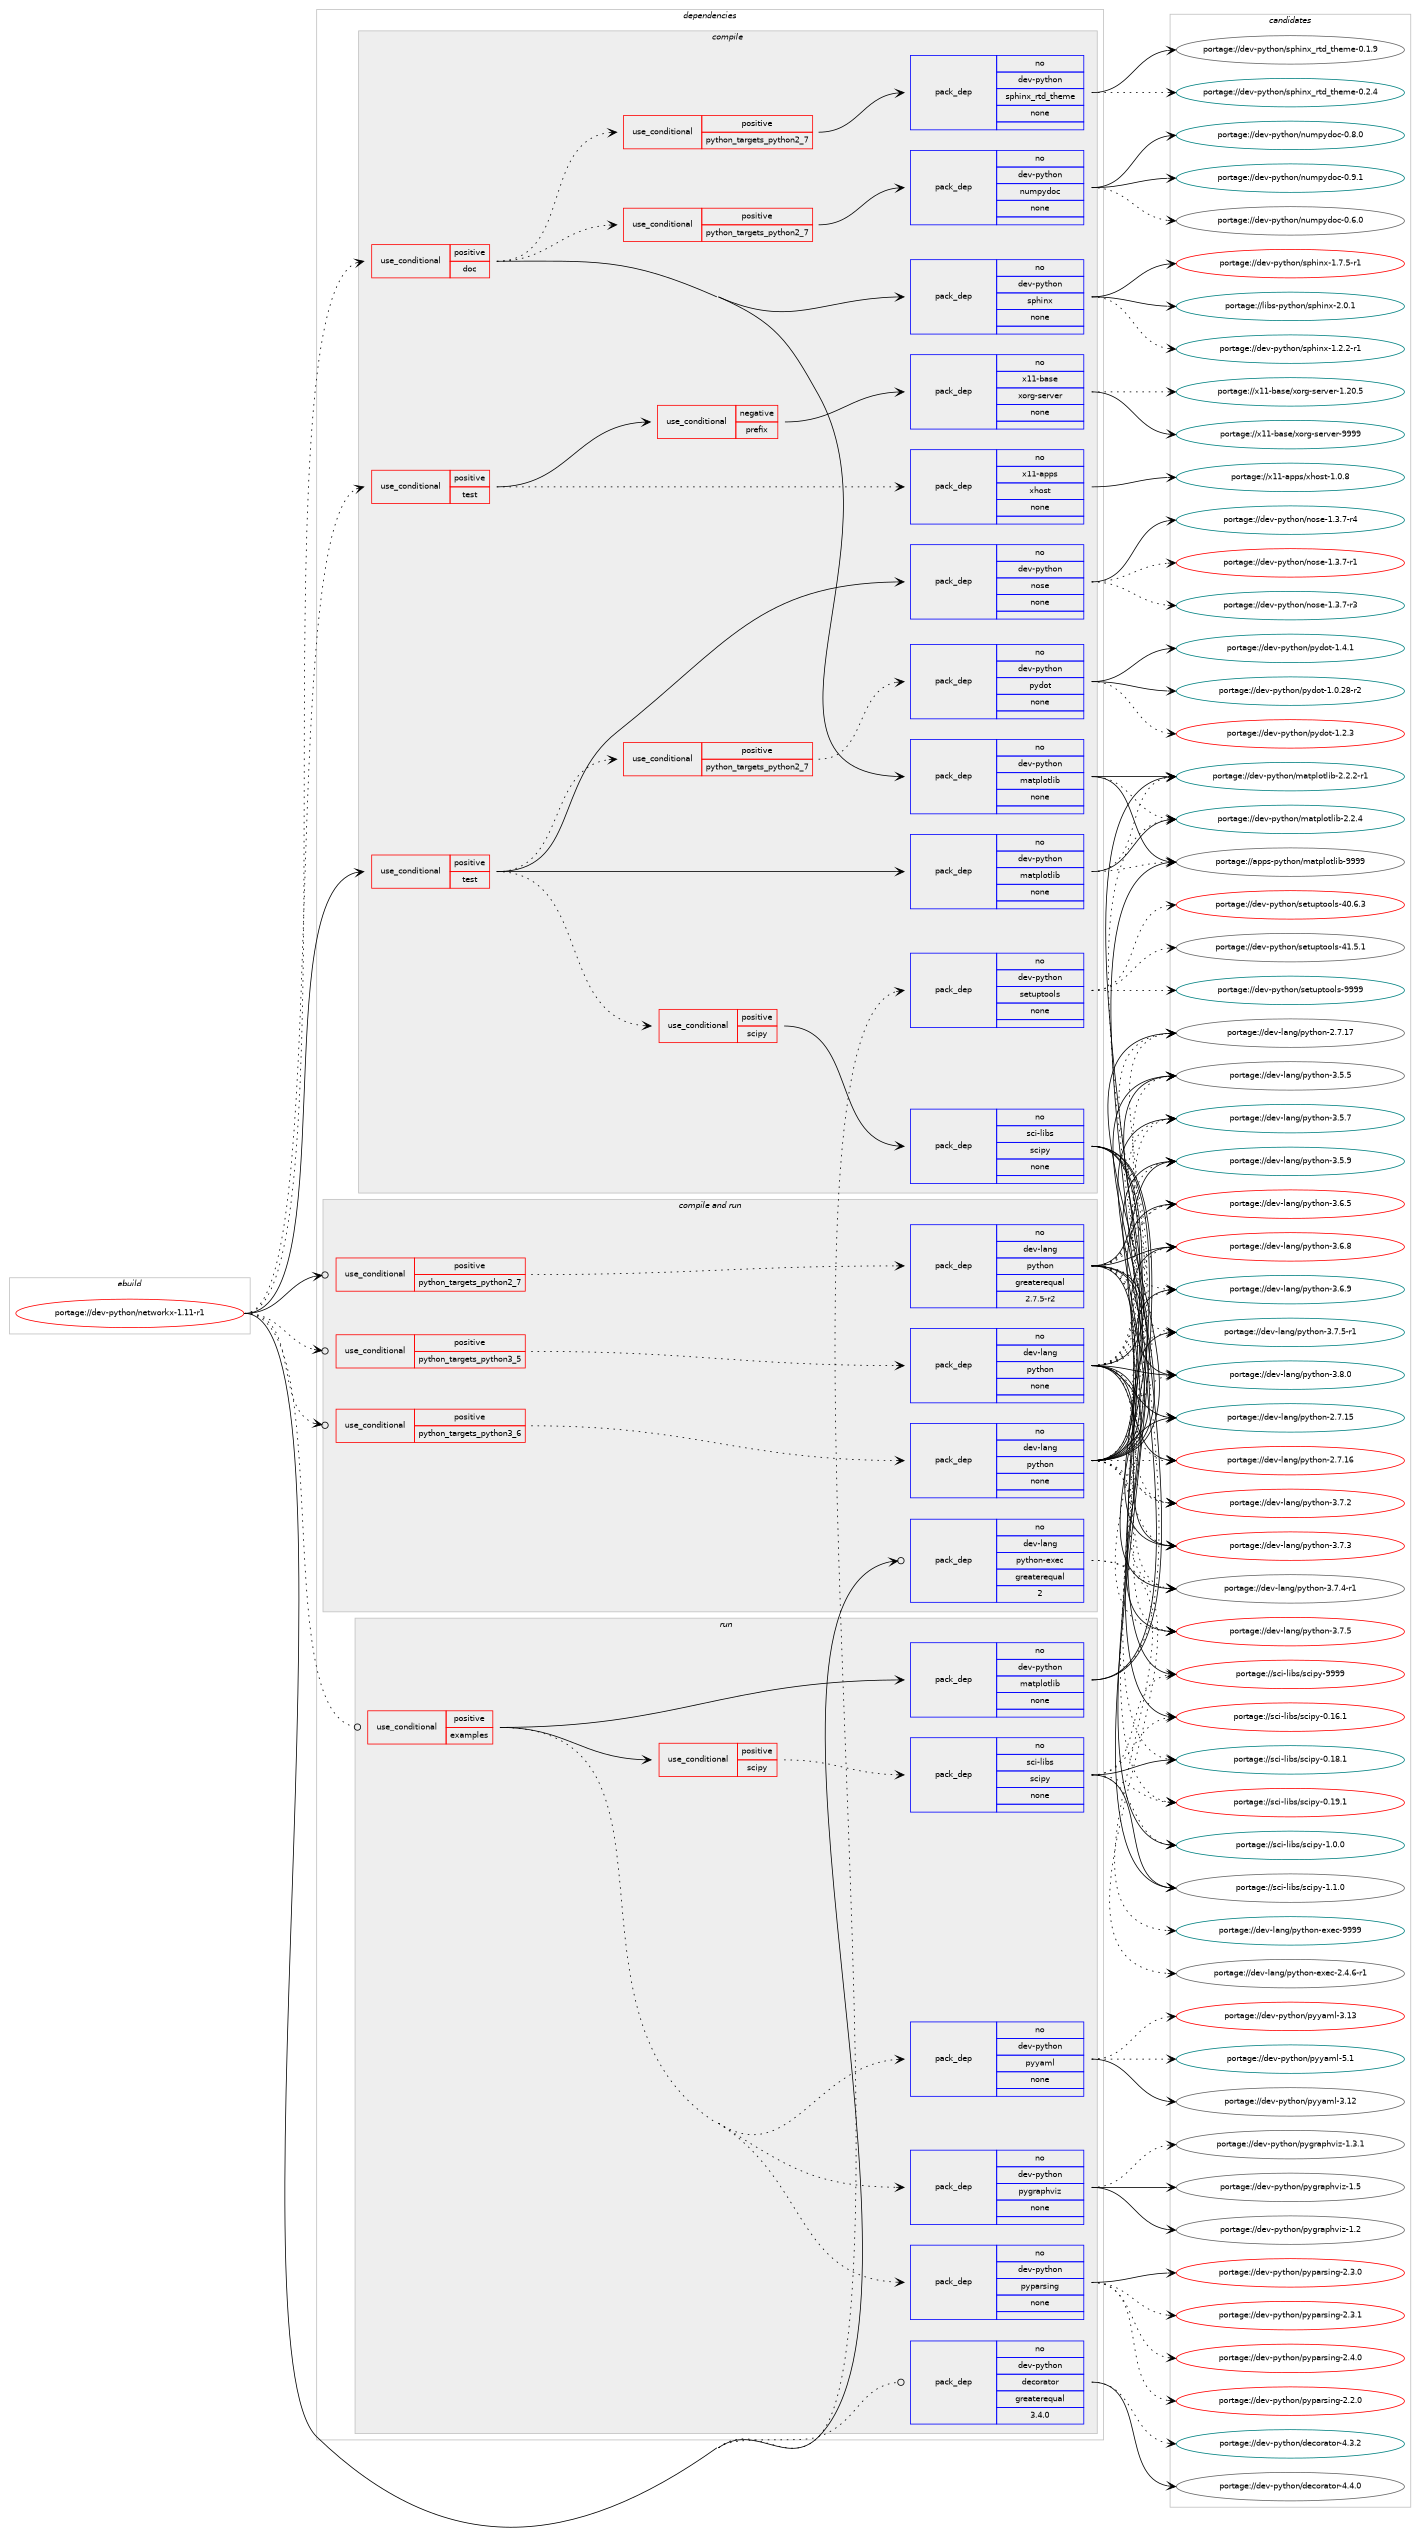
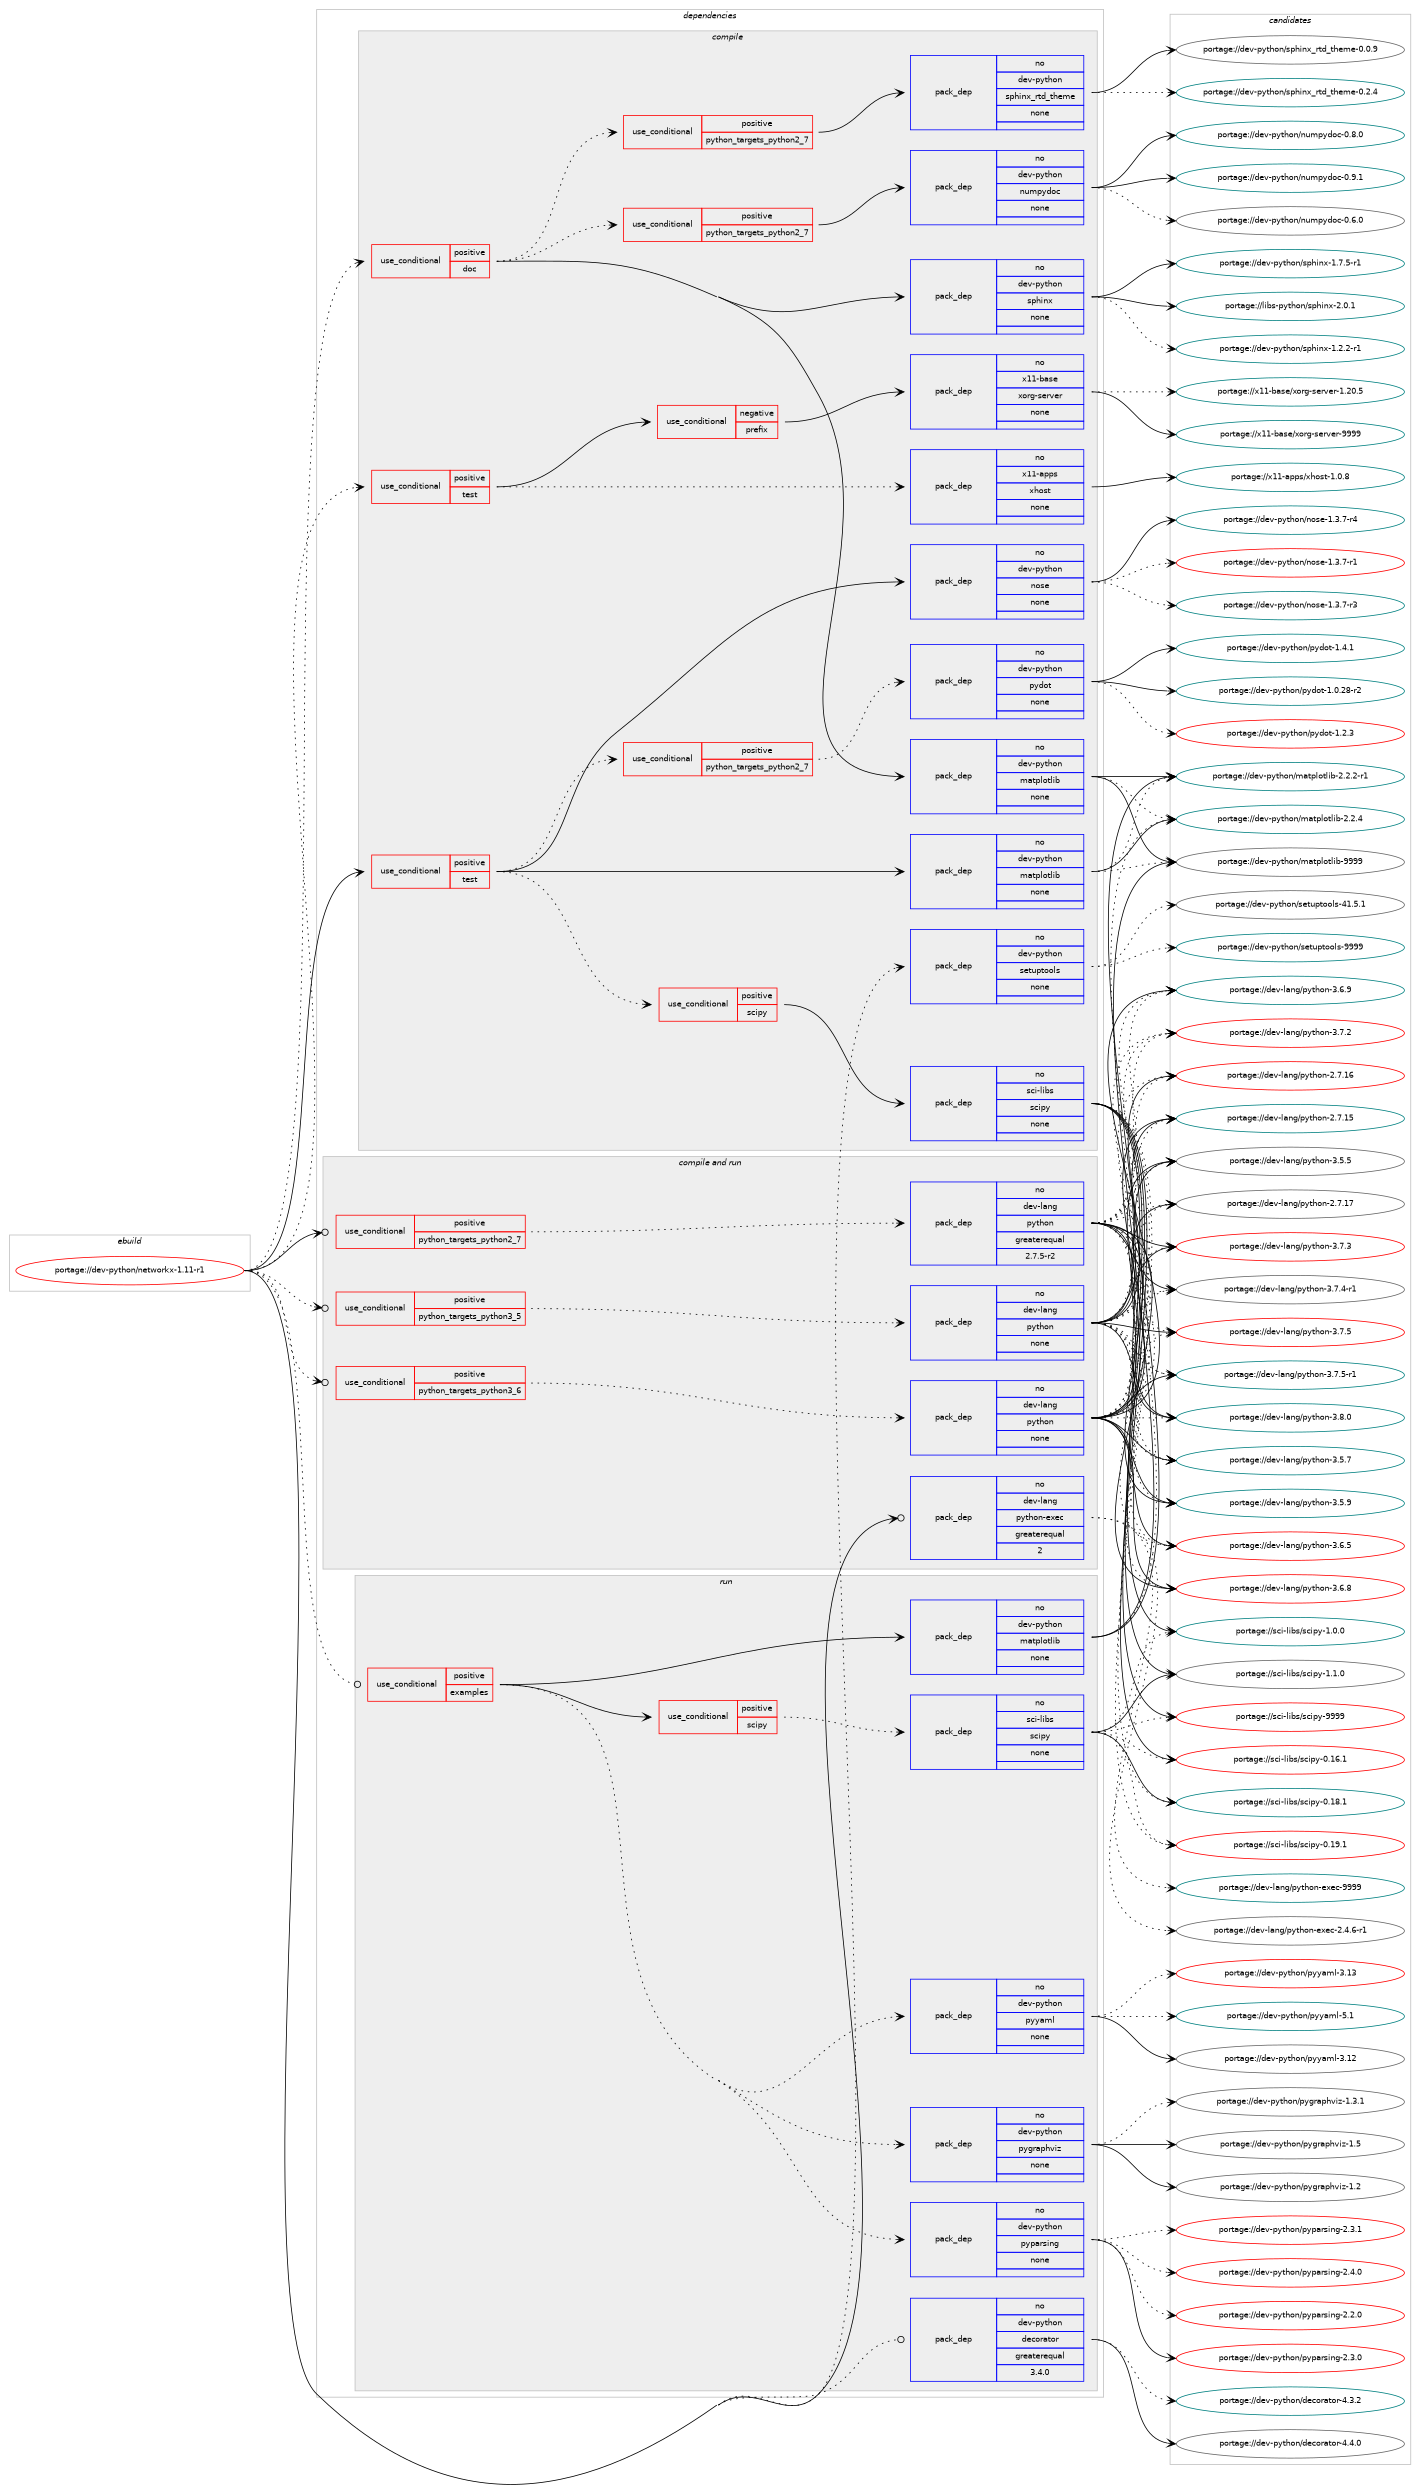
(1290, 50) -> (1290, 50)
(1290, 264) -> (1290, 264)
(1290, 862) -> (1290, 862)
(1290, 905) -> none
